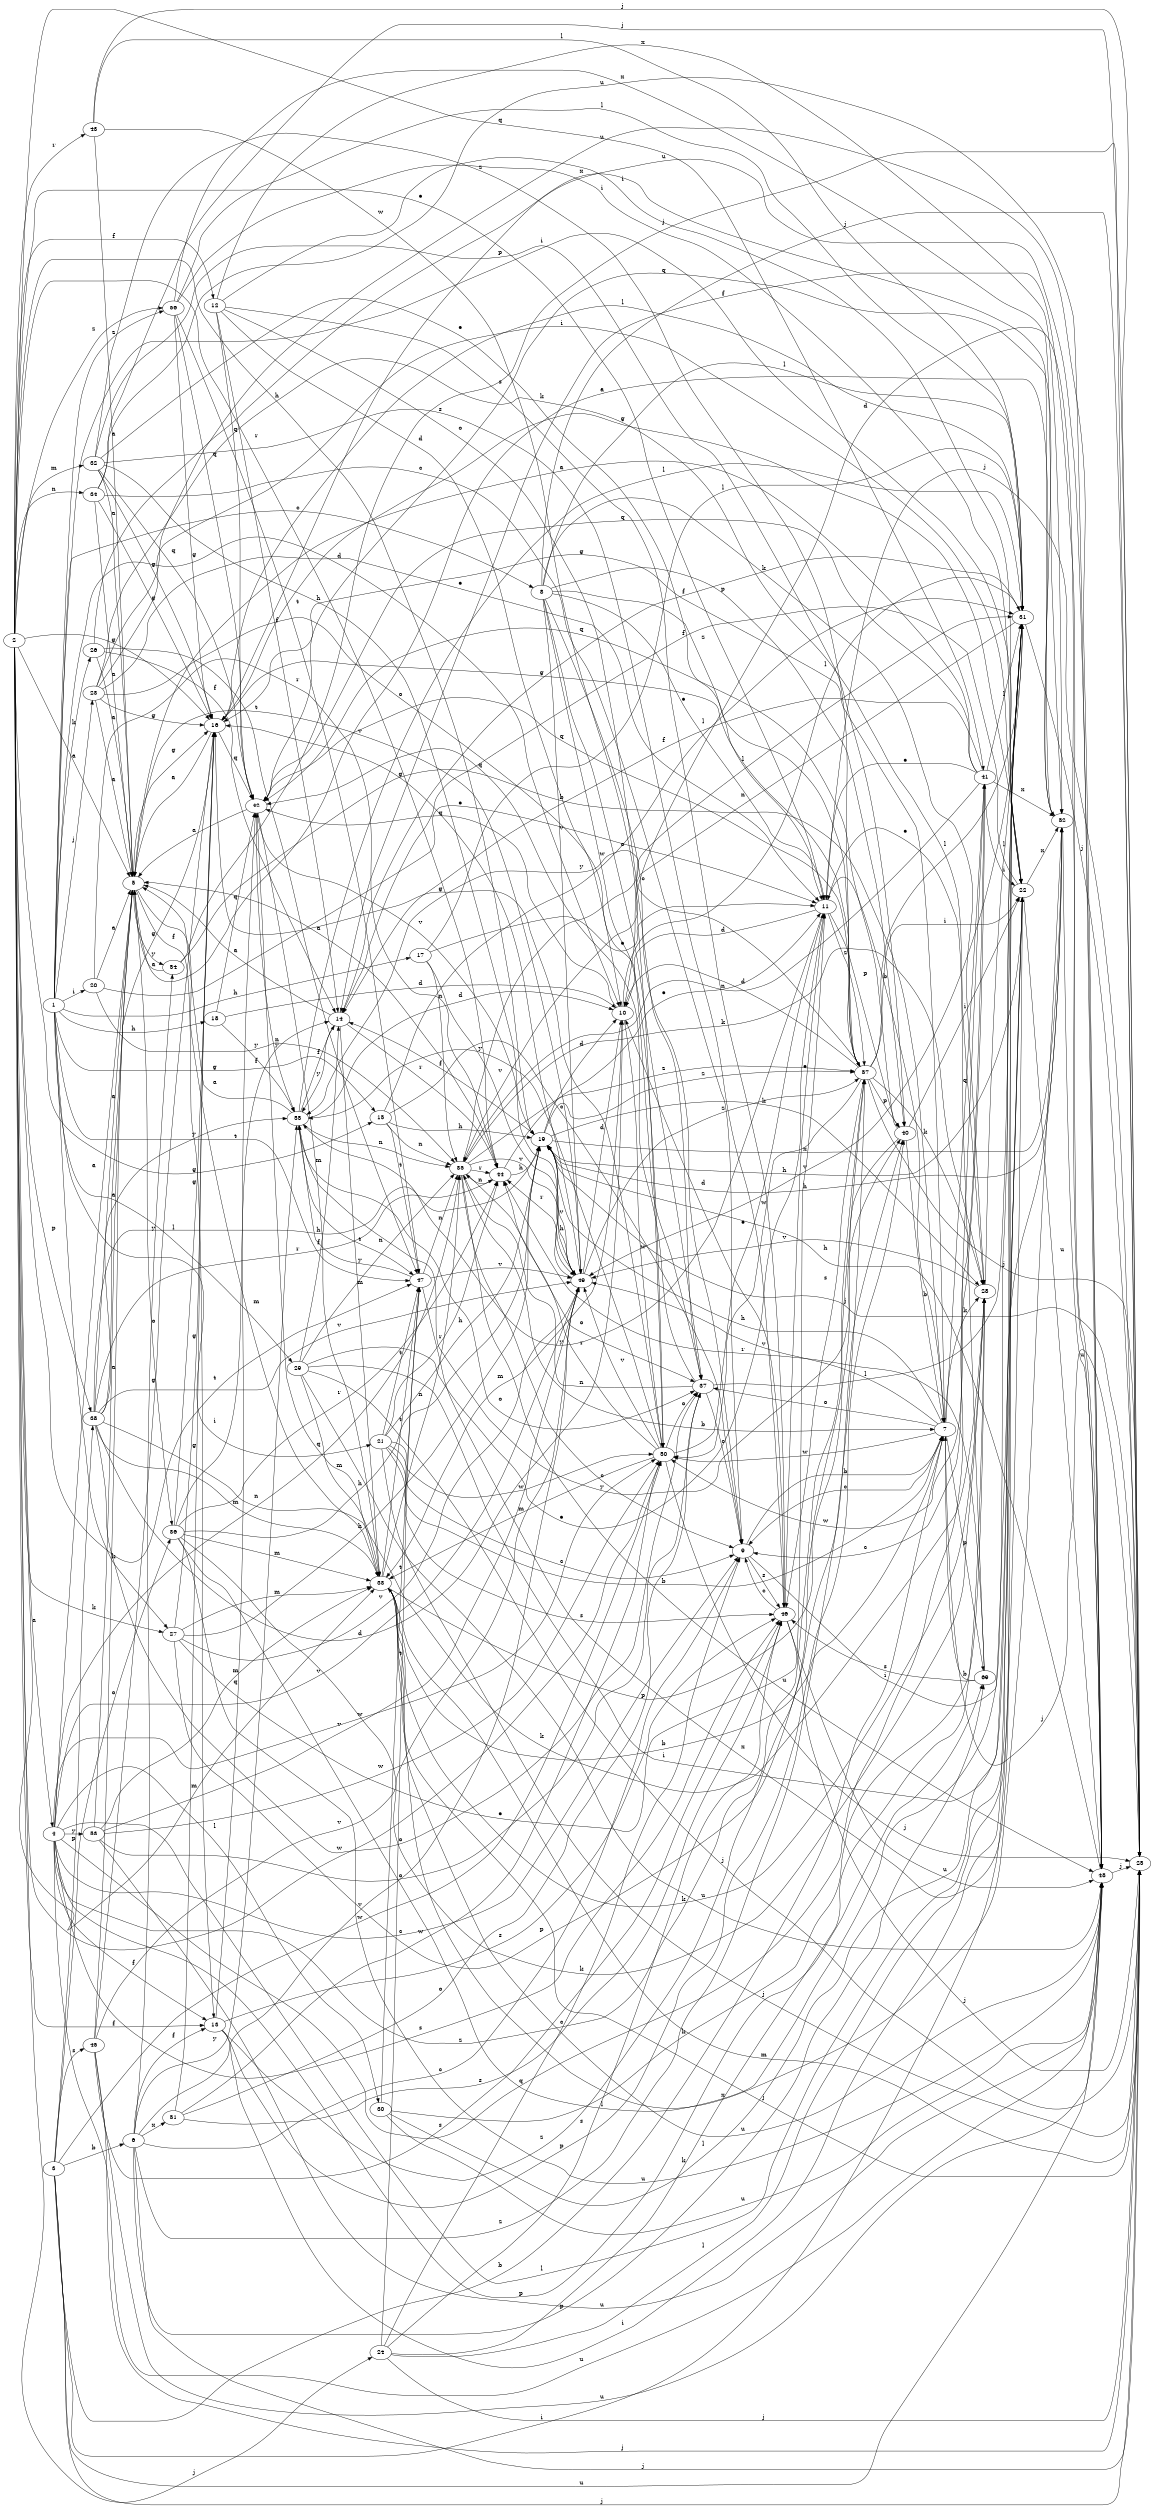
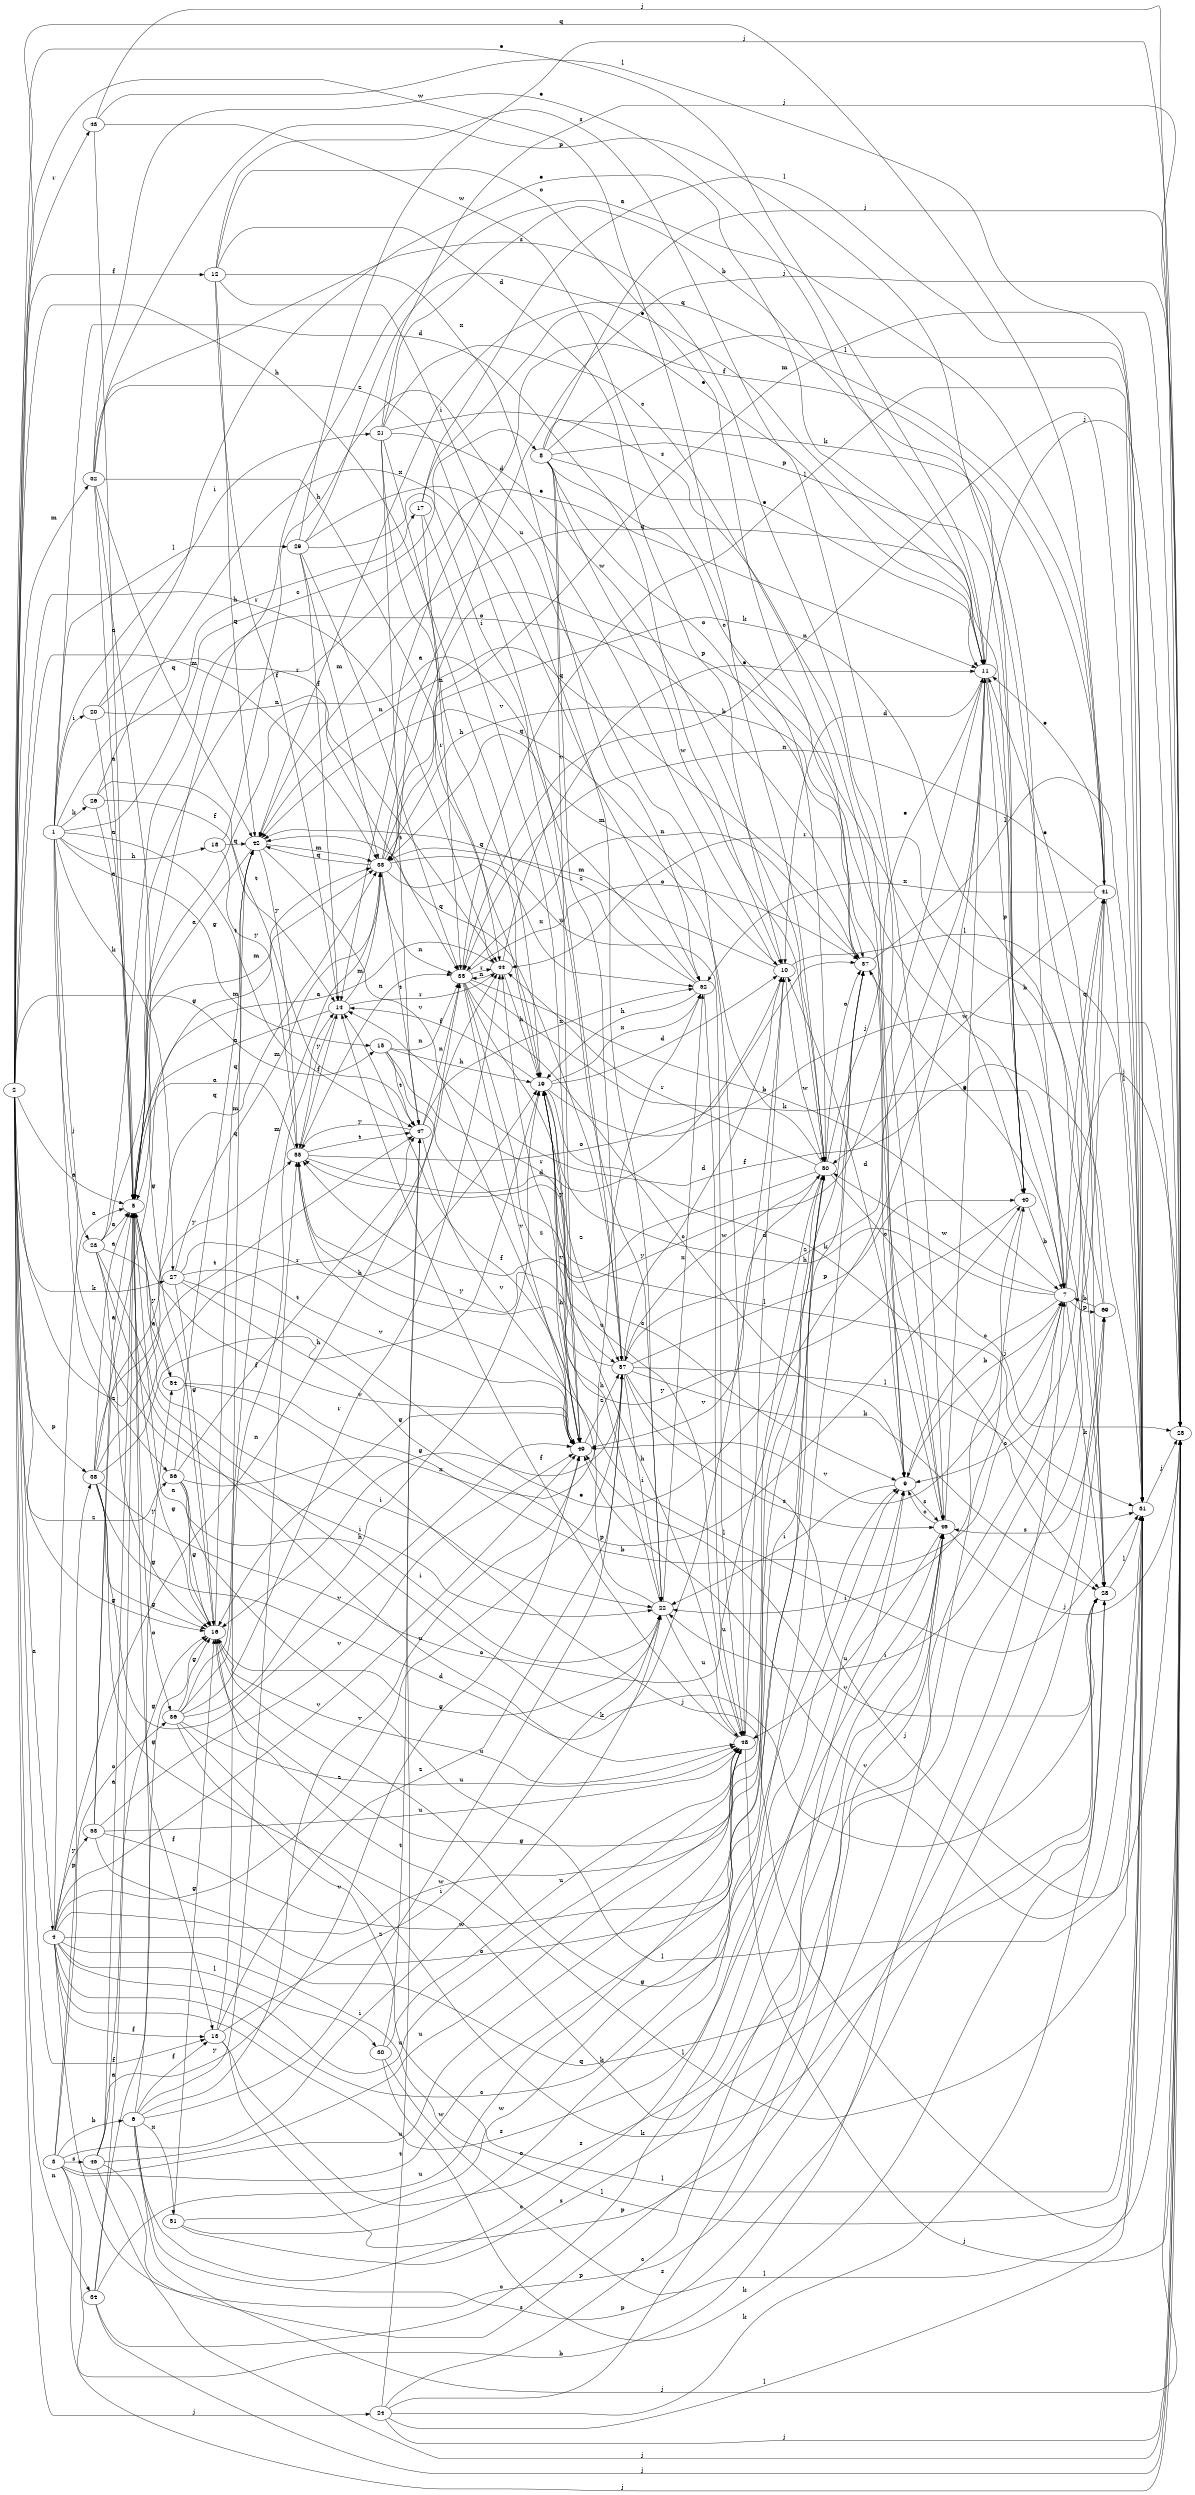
(602, 1149) -> none
